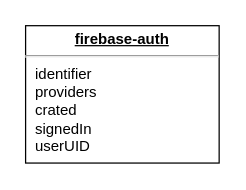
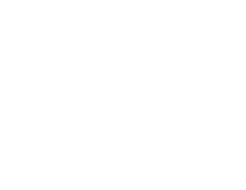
(123, 94) -> none
